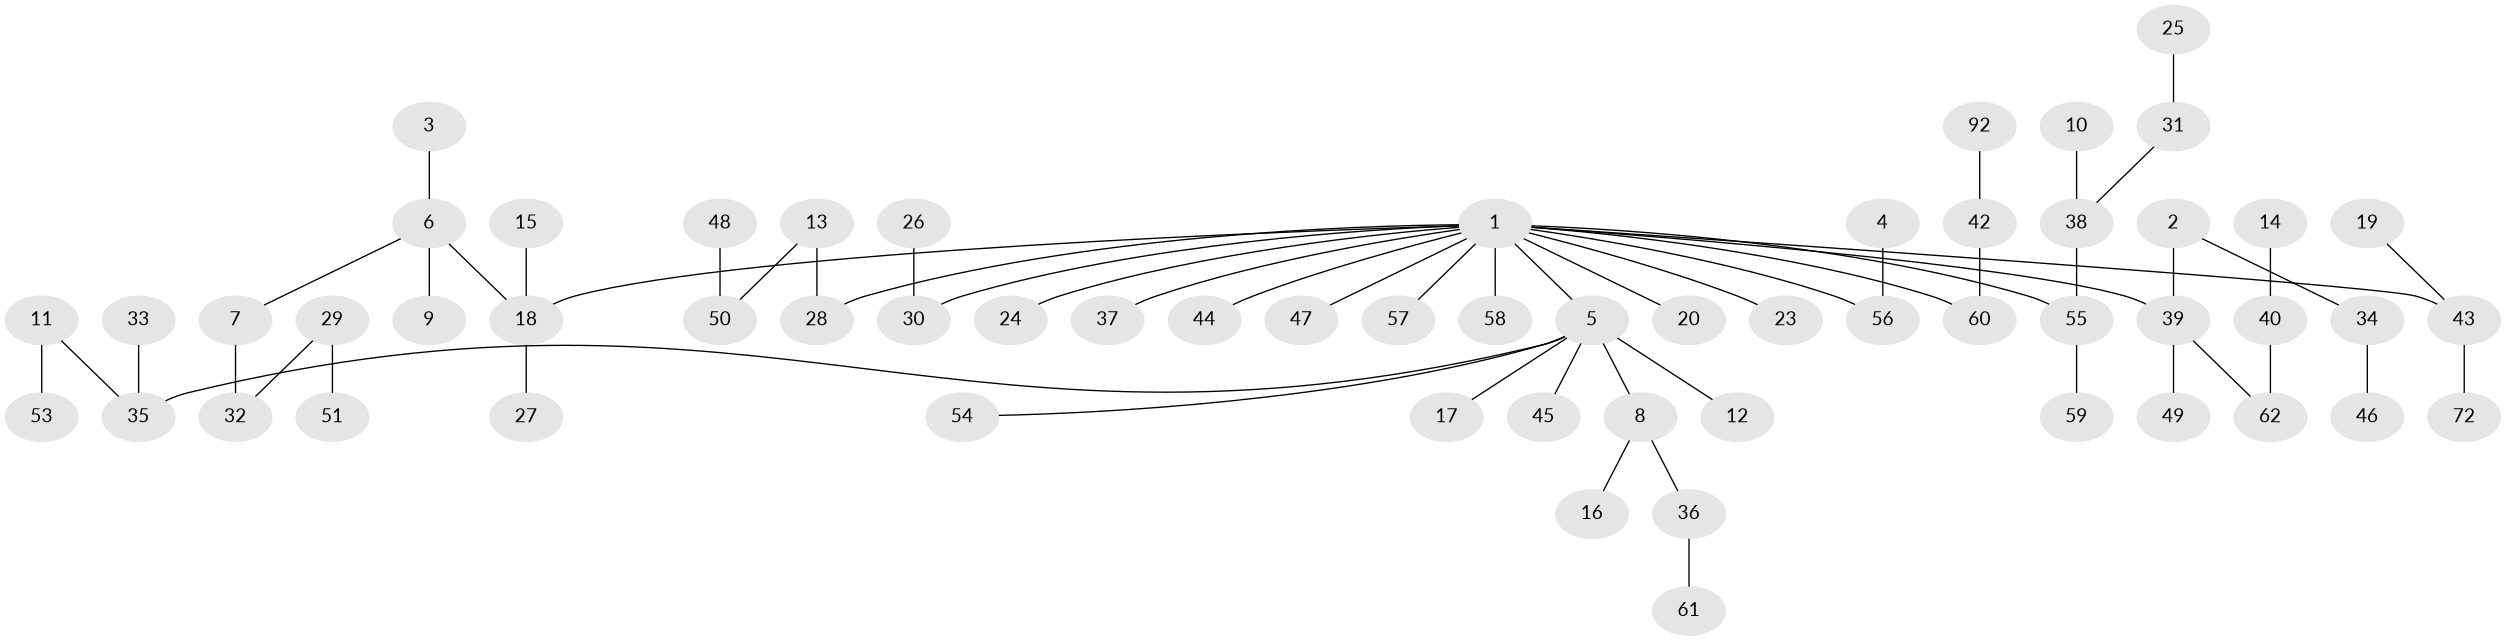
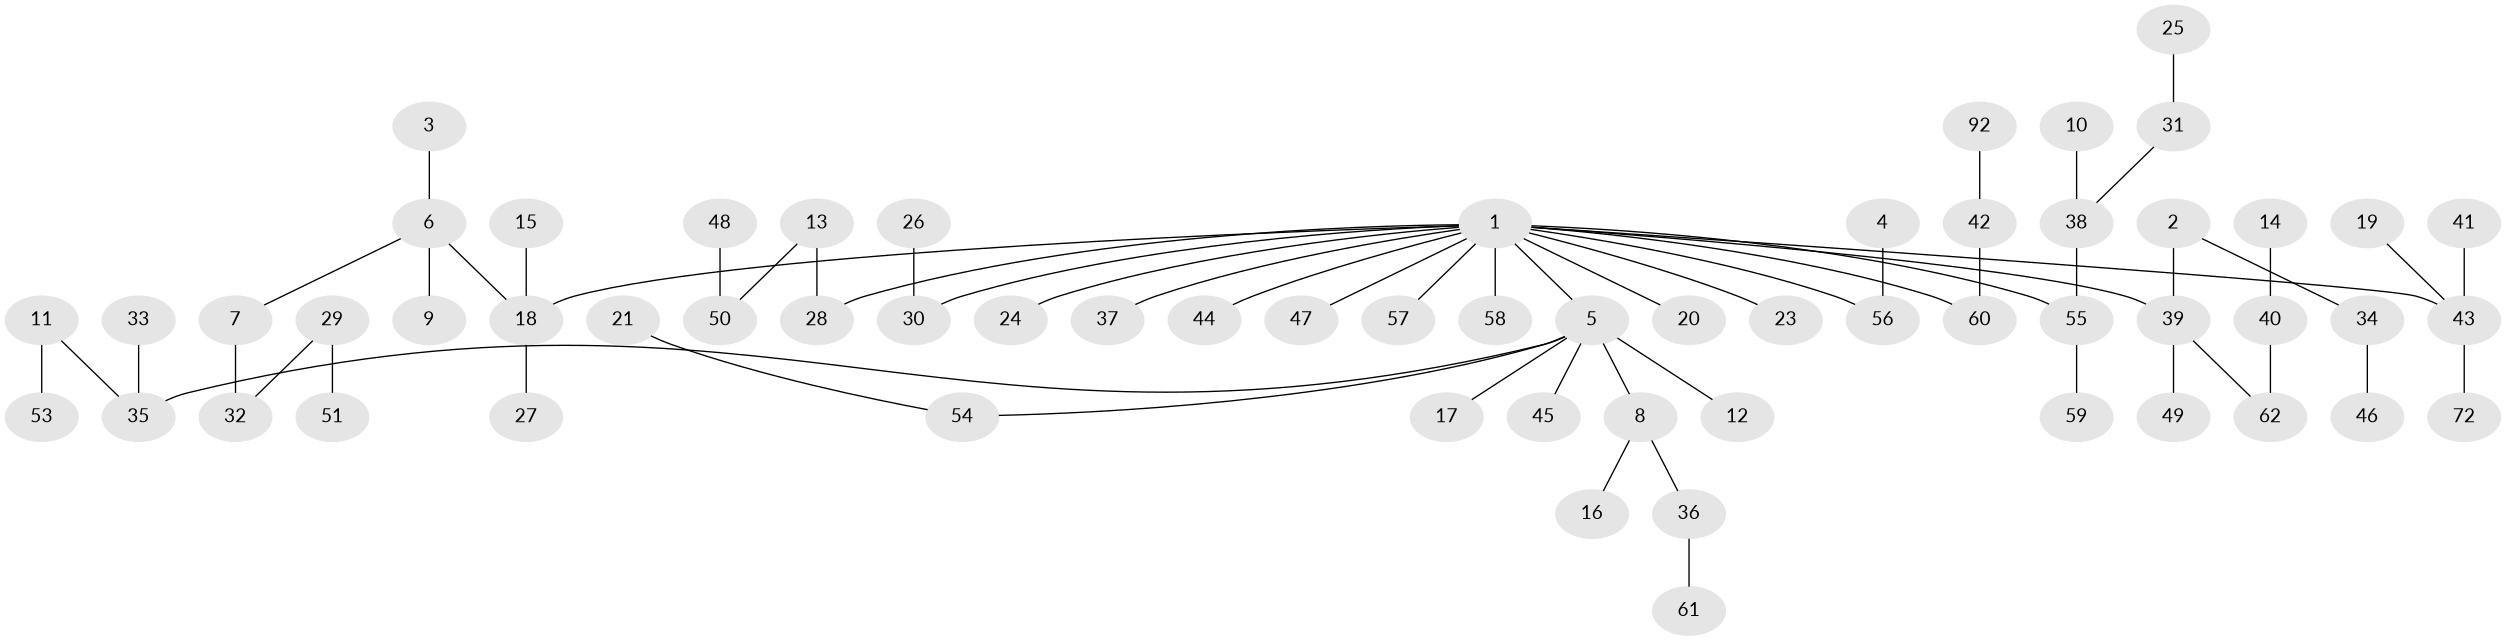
none -> (2464, 223)
none -> (623, 320)
